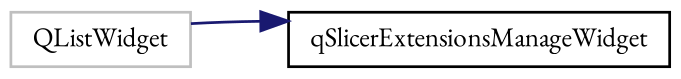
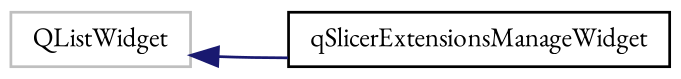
(226, 22) -> (253, 58)
